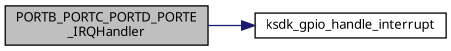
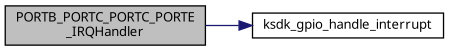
(107, 26) -> (105, 26)
